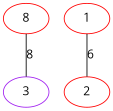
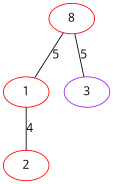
(30, 55) -> (84, 55)
none -> (49, 55)
(91, 55) -> (30, 129)
